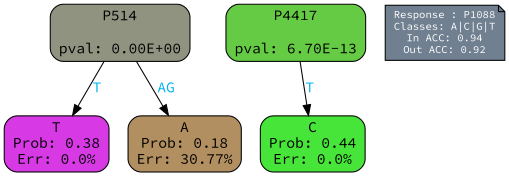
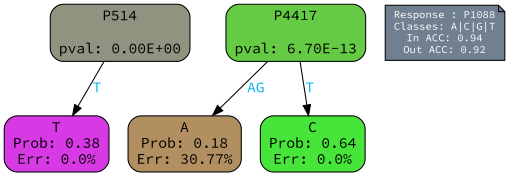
(150, 84) -> (244, 85)
(313, 144) -> (313, 144)
